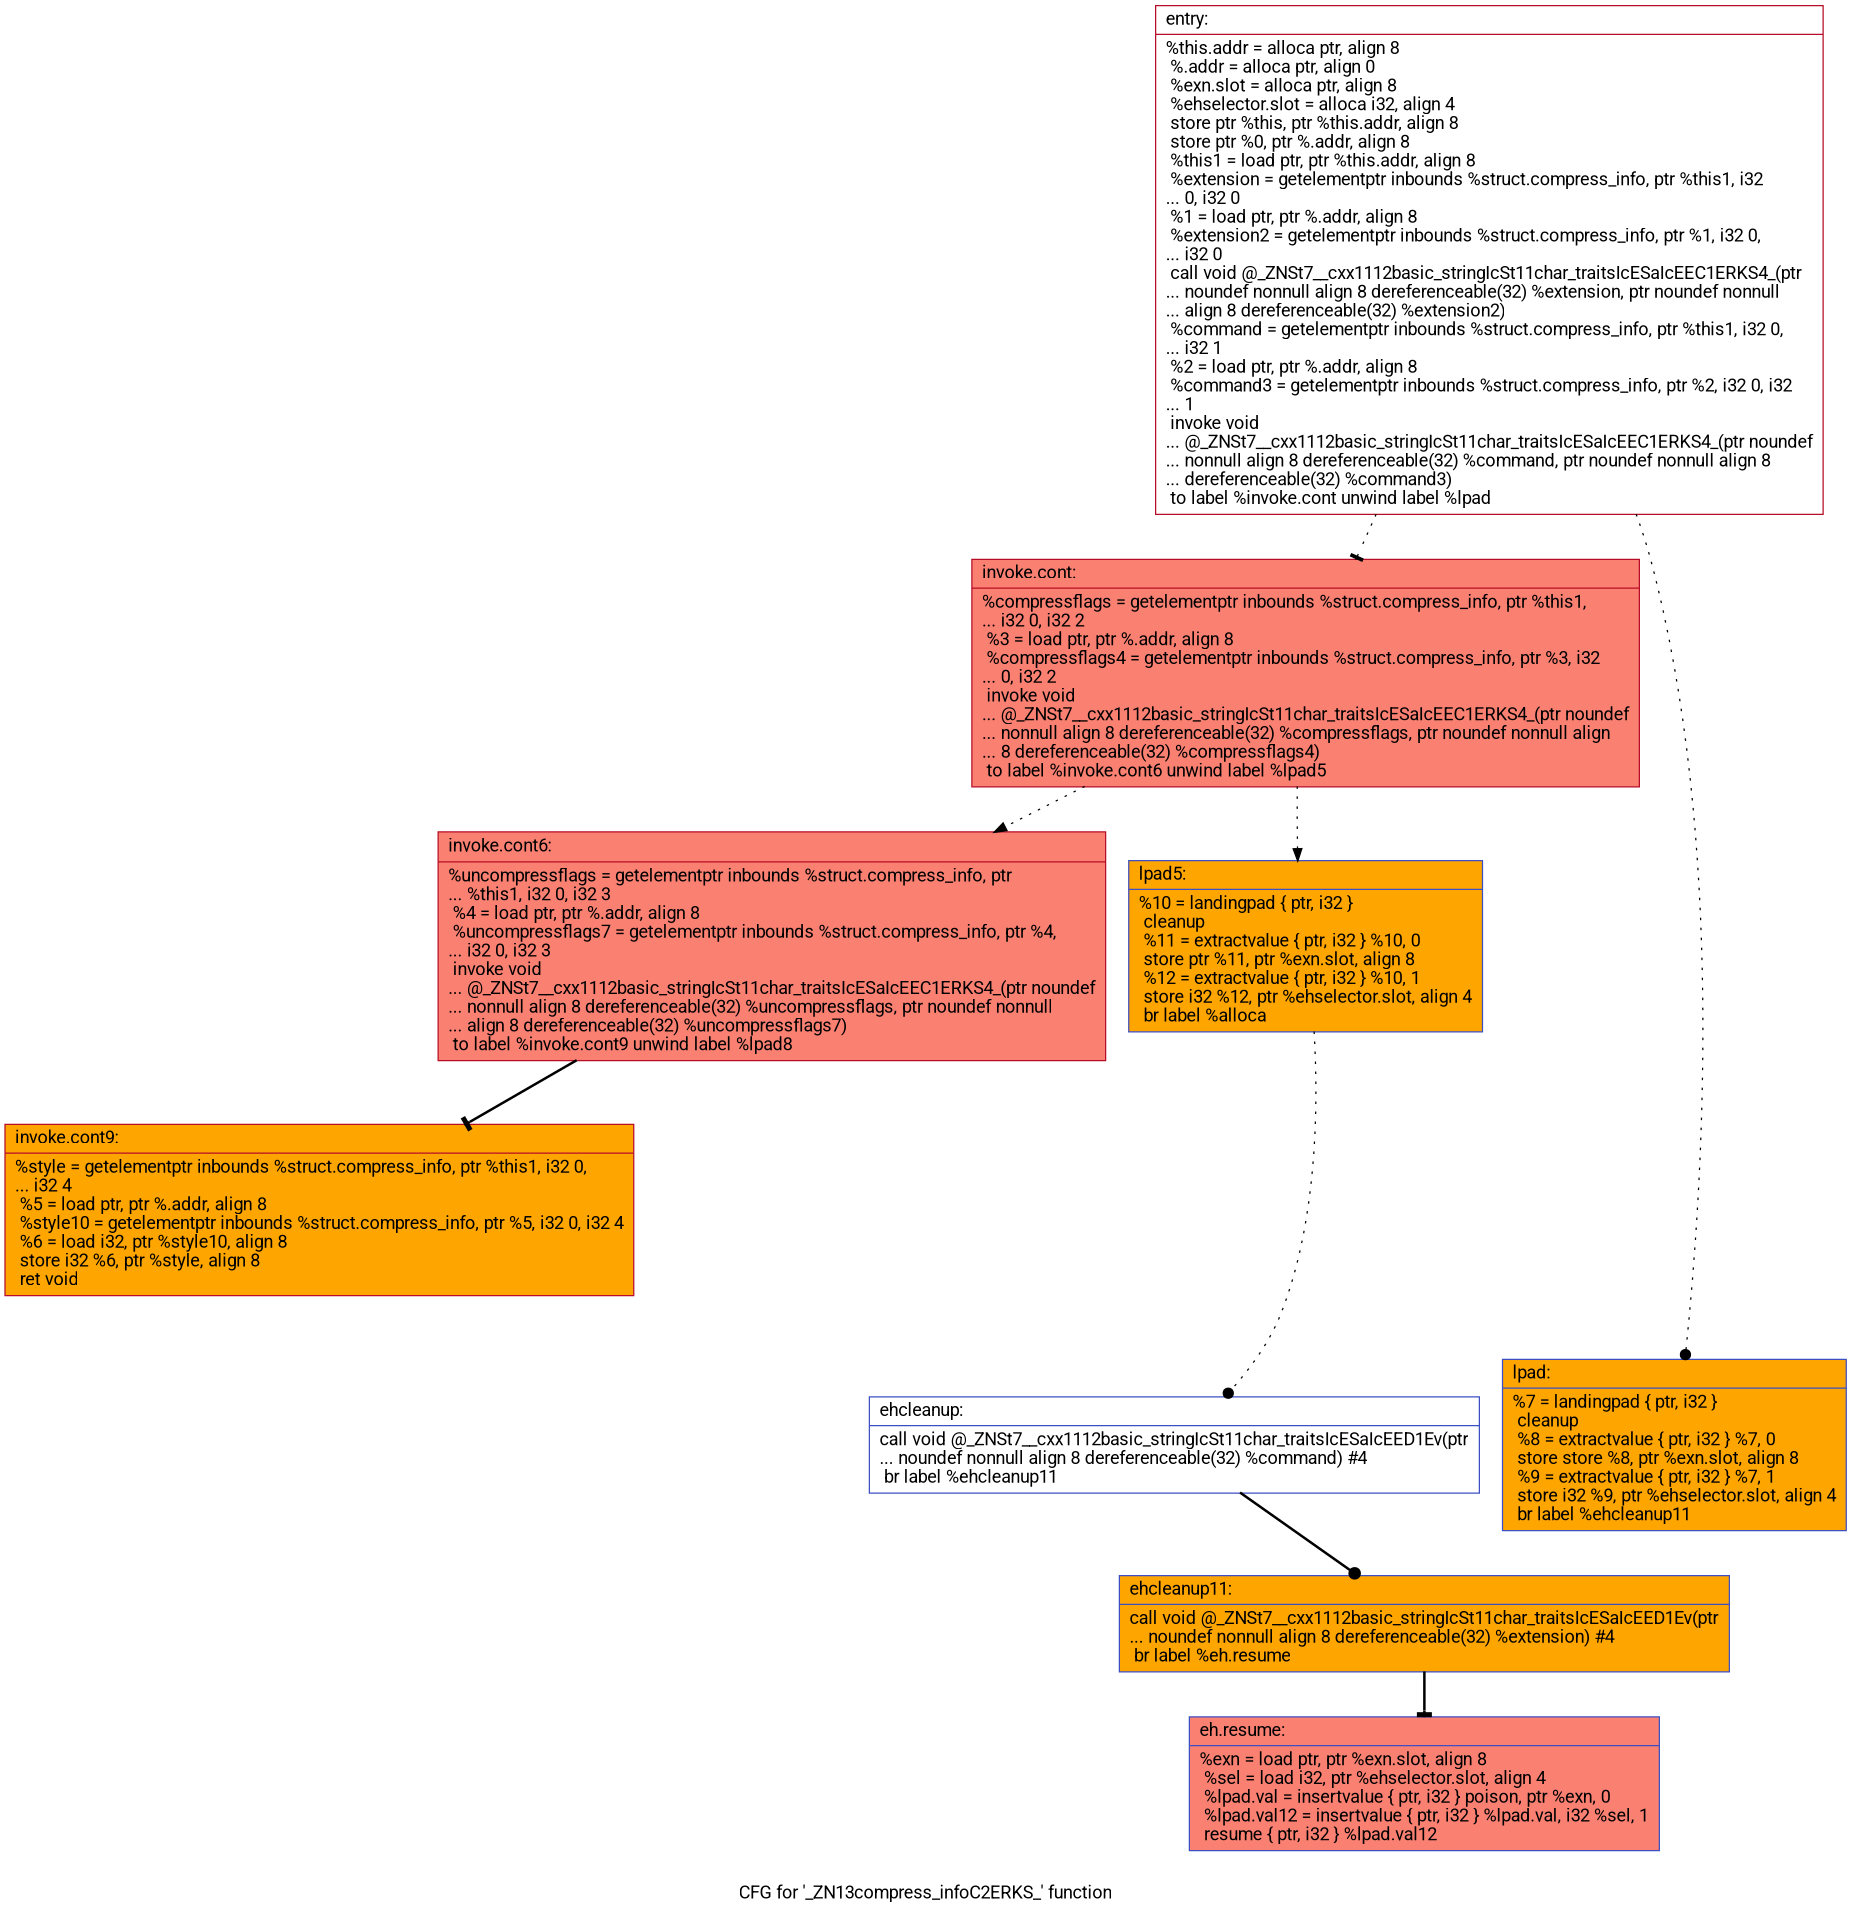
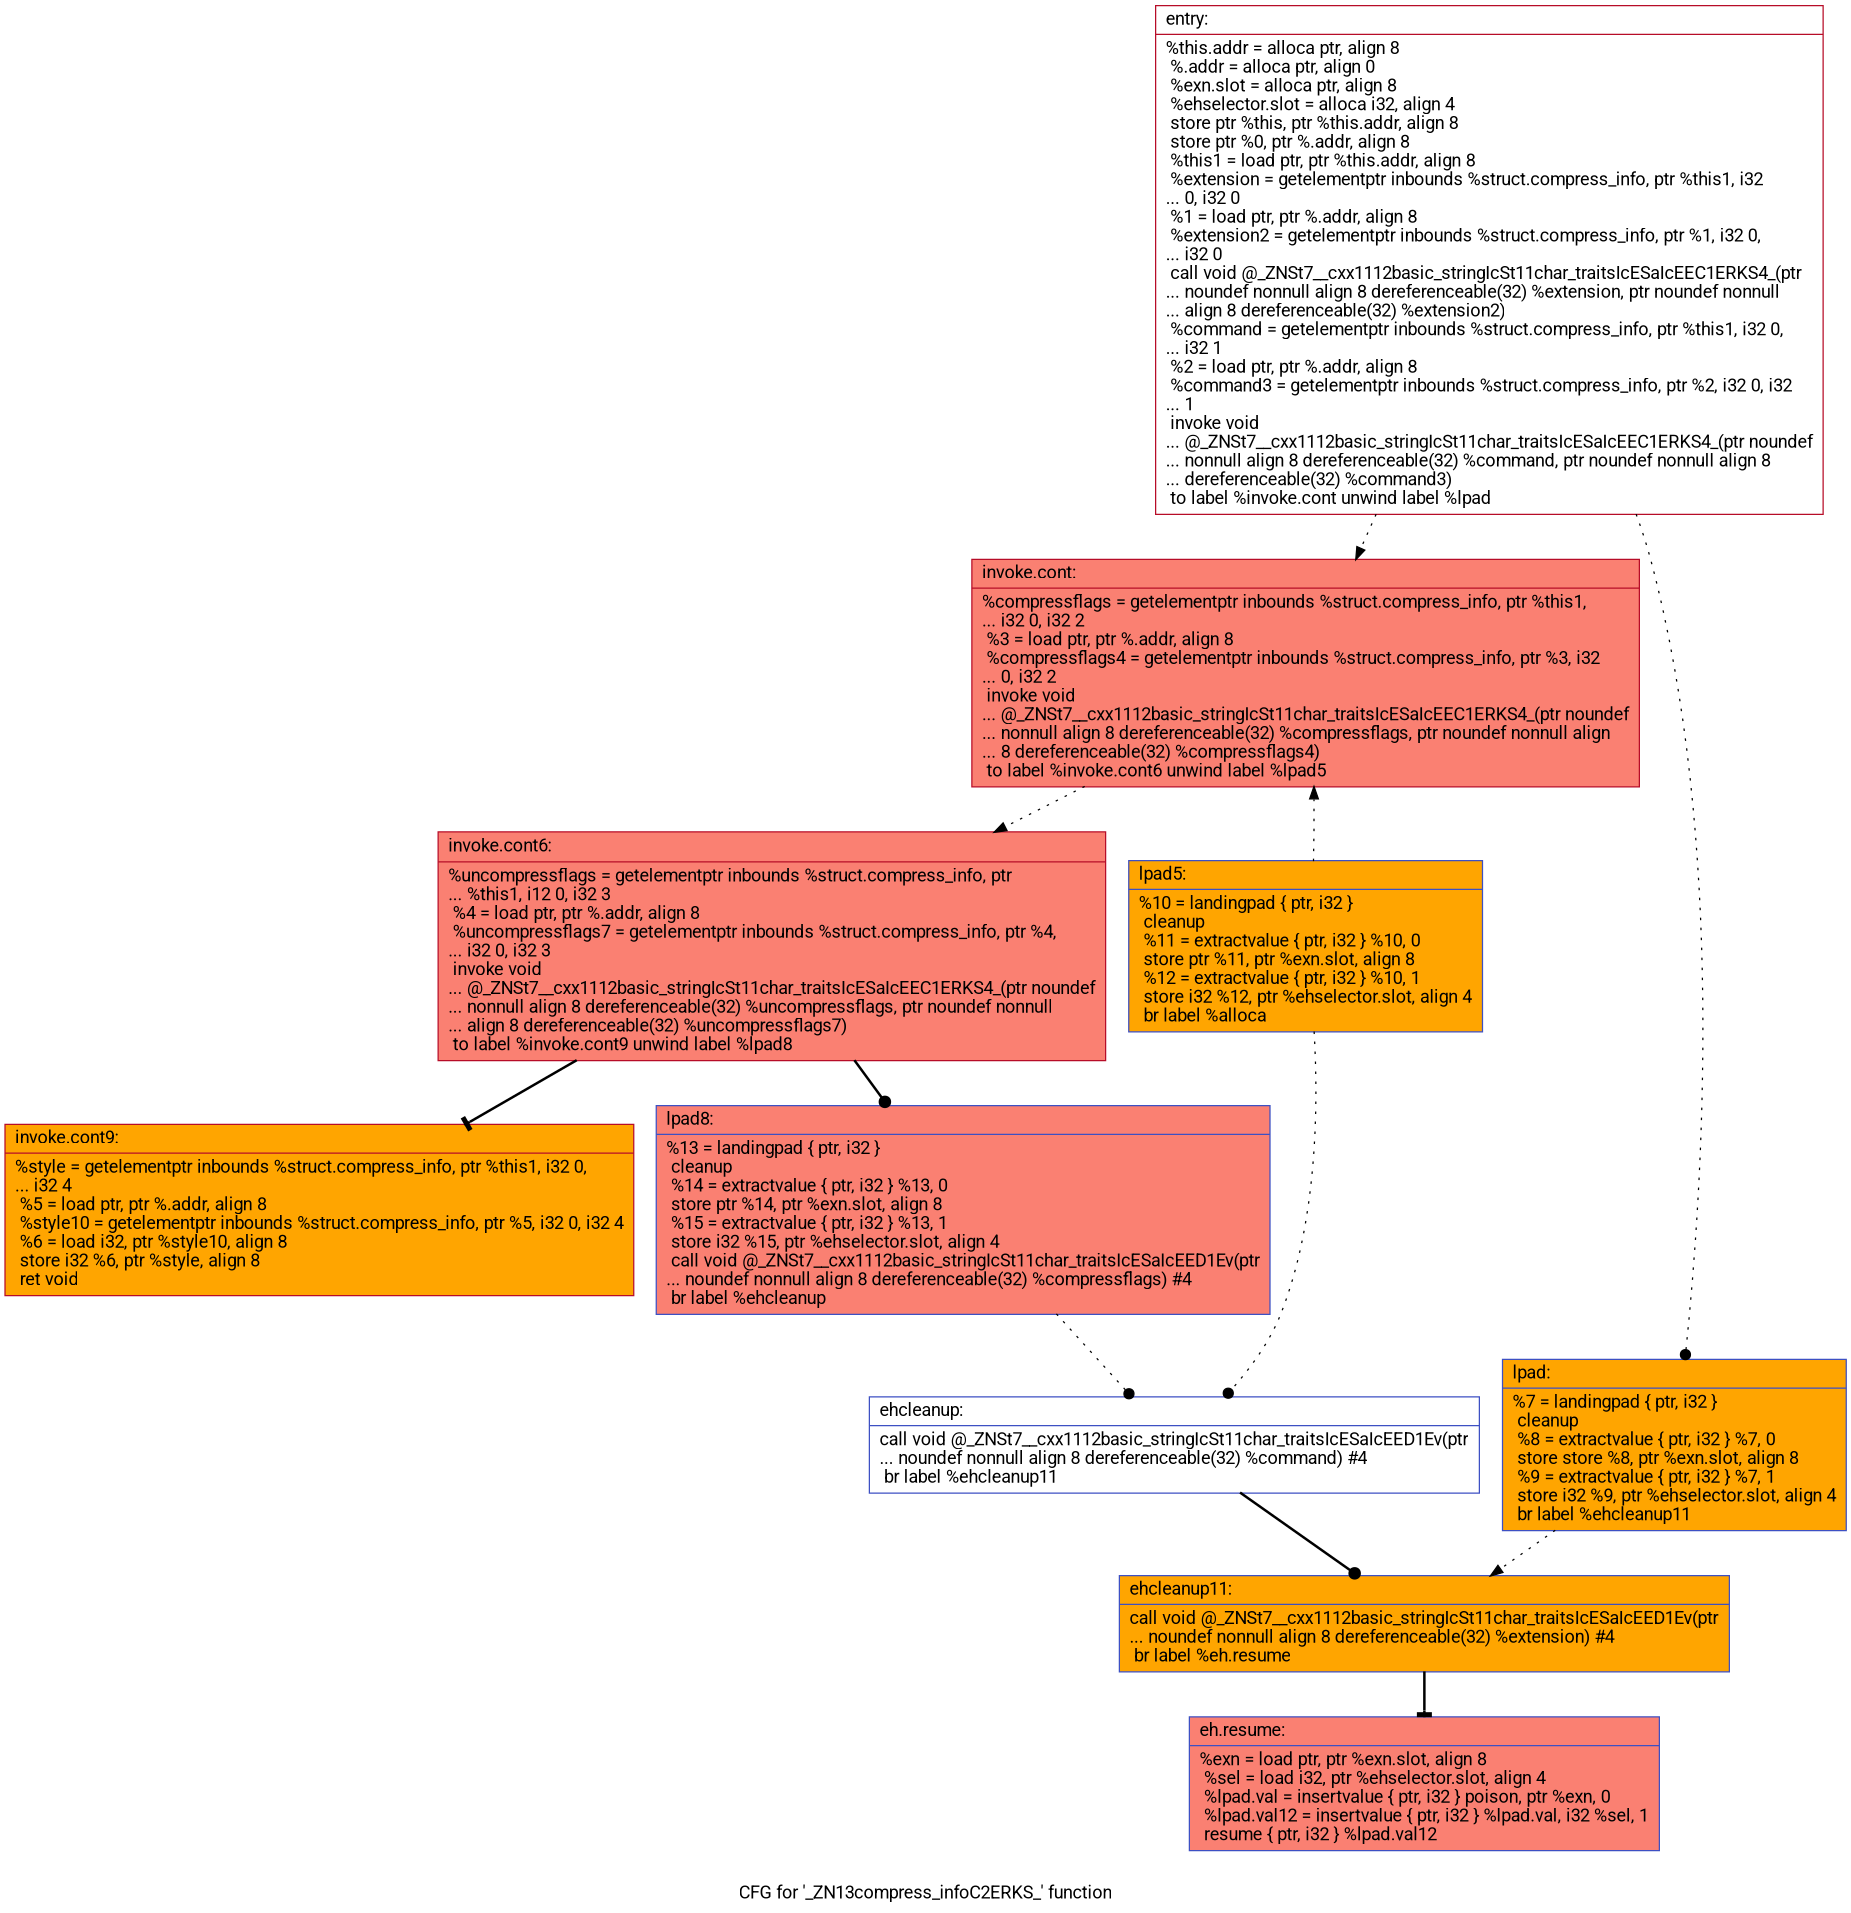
(1369, 531) -> (1369, 531)
(1297, 817) -> (1314, 830)
(529, 895) -> (529, 895)
none -> (963, 1210)
none -> (1528, 1549)
